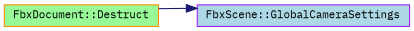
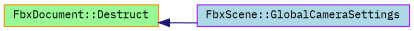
(172, 8) -> (183, 23)
